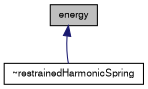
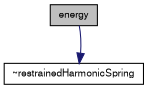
(67, 50) -> (81, 39)
